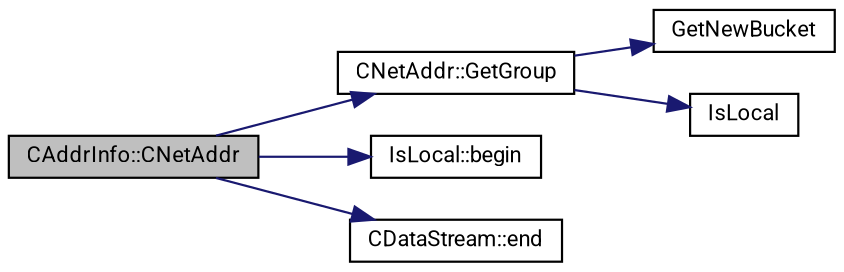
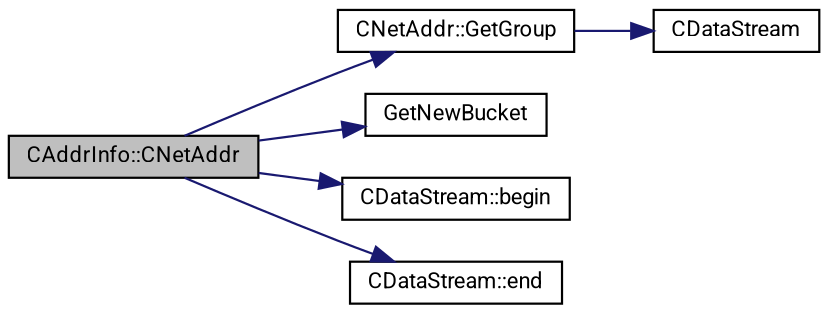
(603, 52) -> (301, 135)
(744, 115) -> (736, 31)
(456, 157) -> (456, 199)
